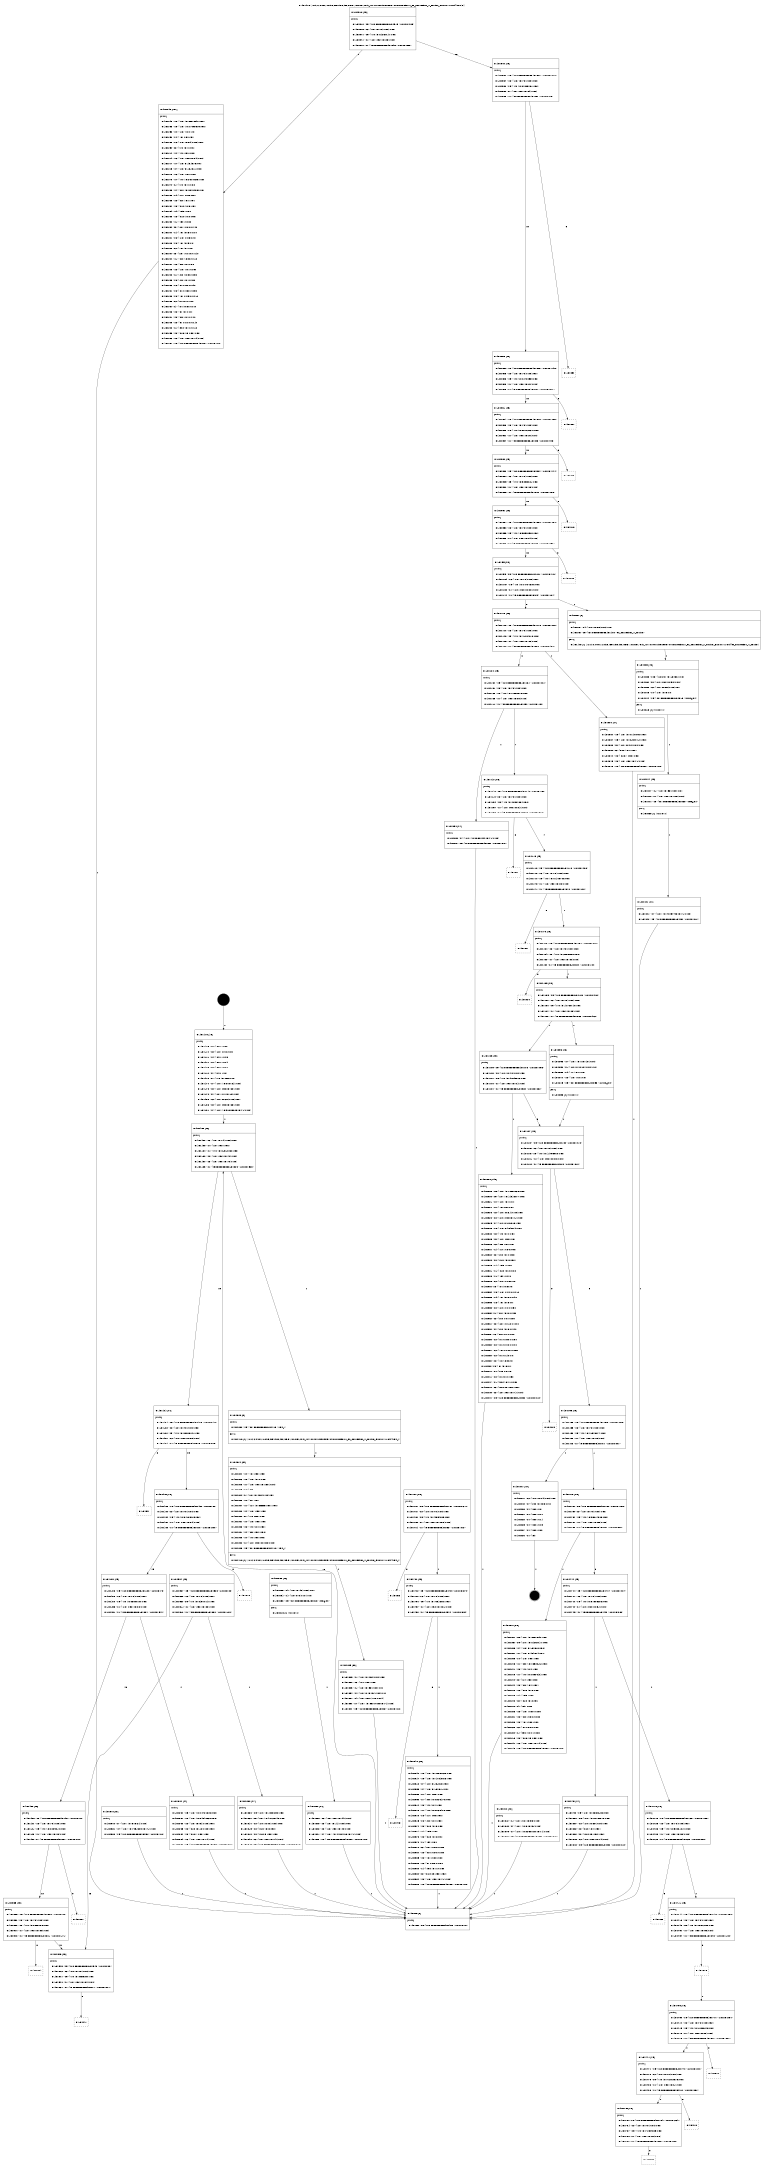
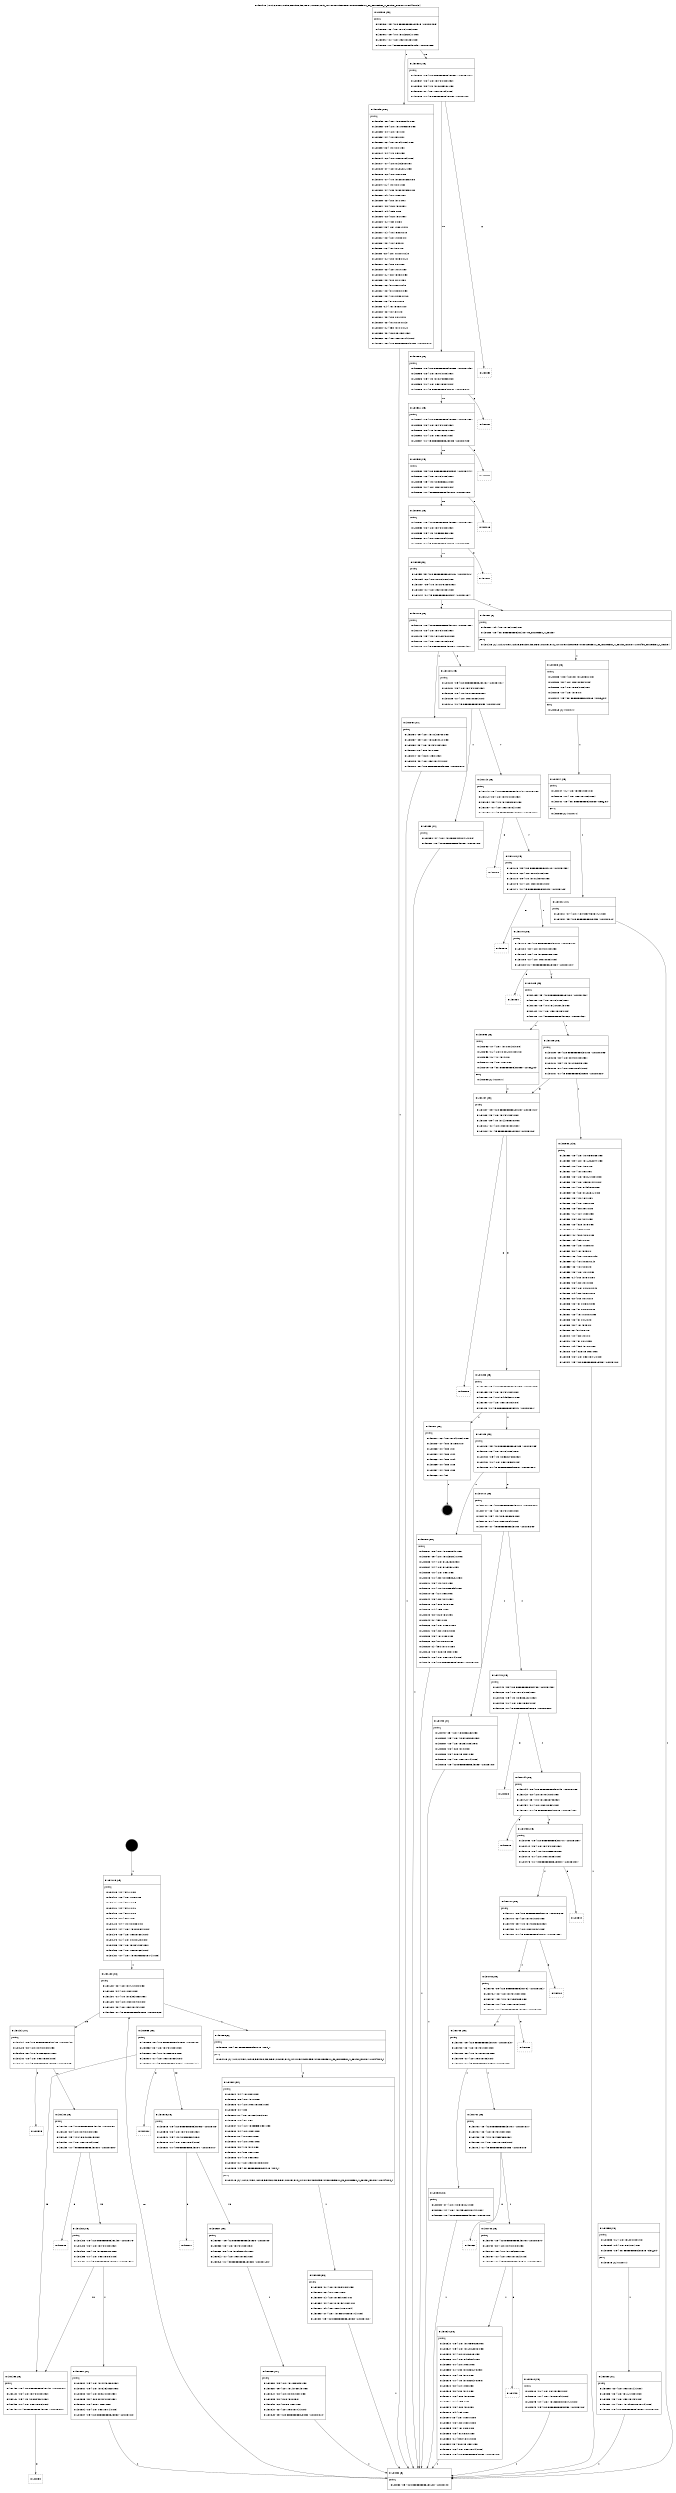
(95, 1768) -> (213, 2187)
(44, 1870) -> (45, 2180)
(701, 1987) -> (548, 1819)
none -> (482, 2047)
